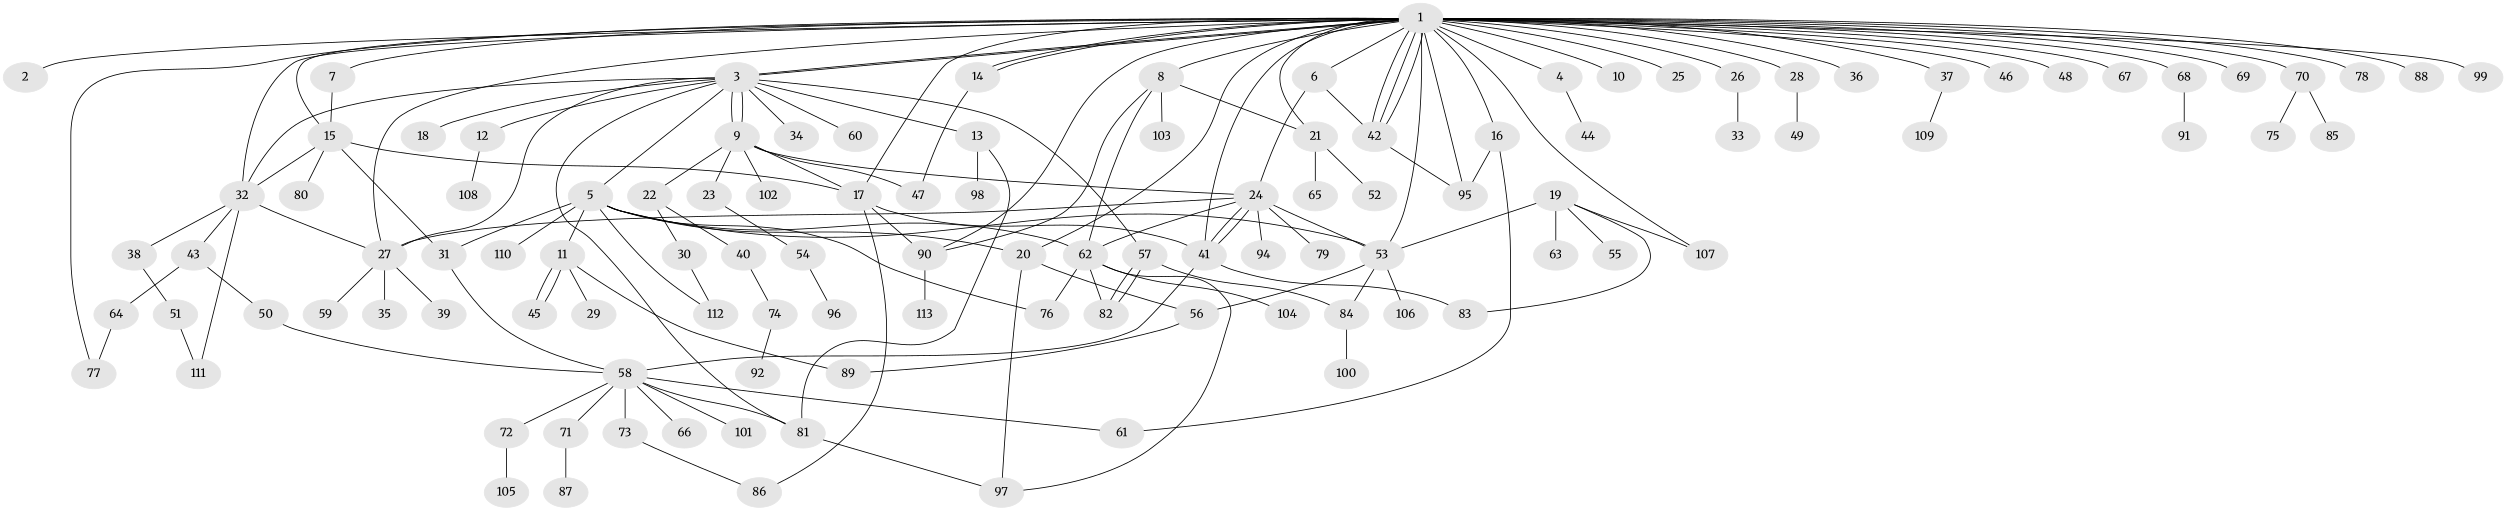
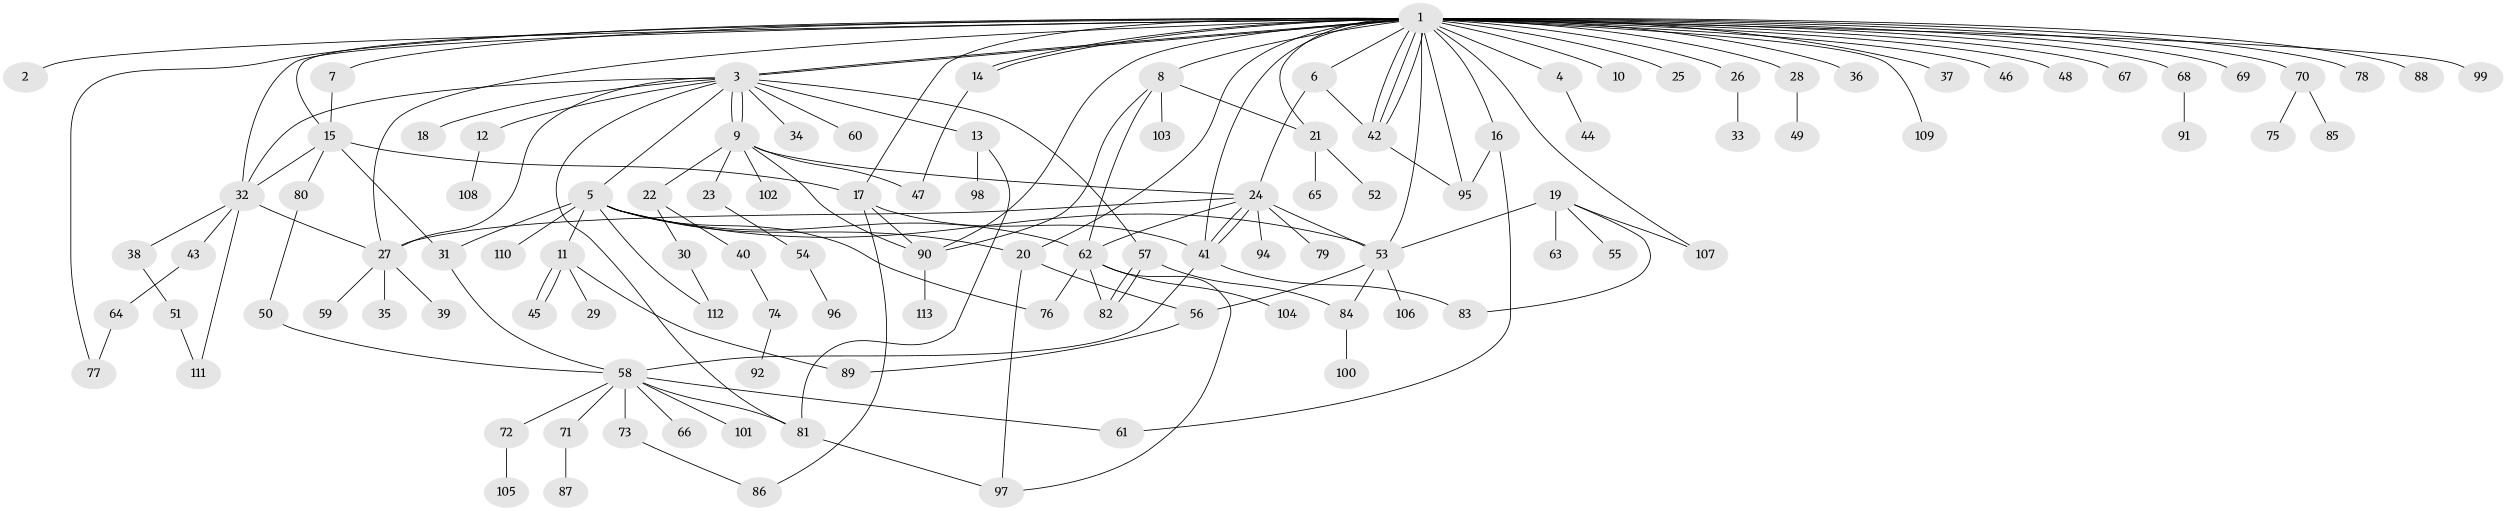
(1936, 107) -> (1701, 35)
(798, 166) -> (823, 206)
(230, 285) -> (284, 255)
